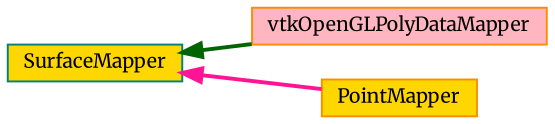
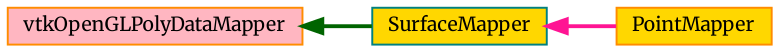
(227, 47) -> (347, 26)
